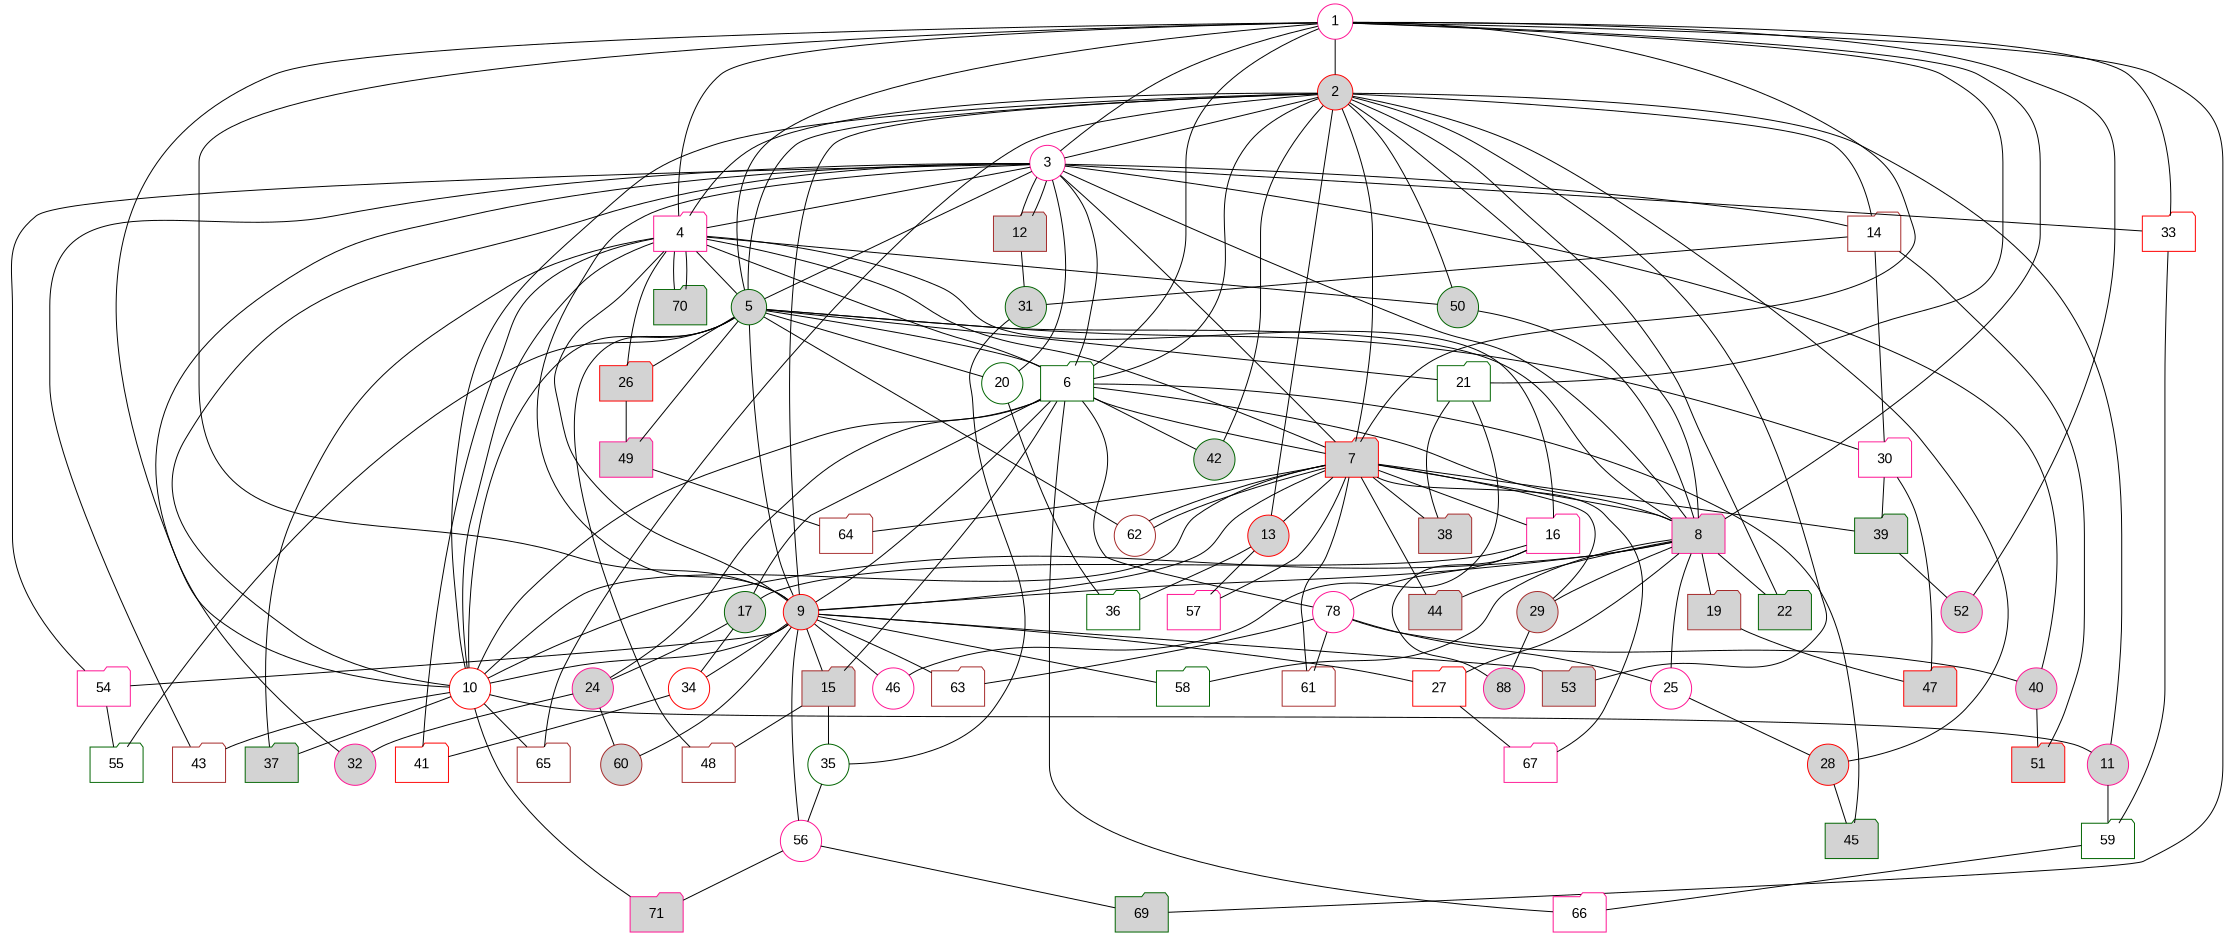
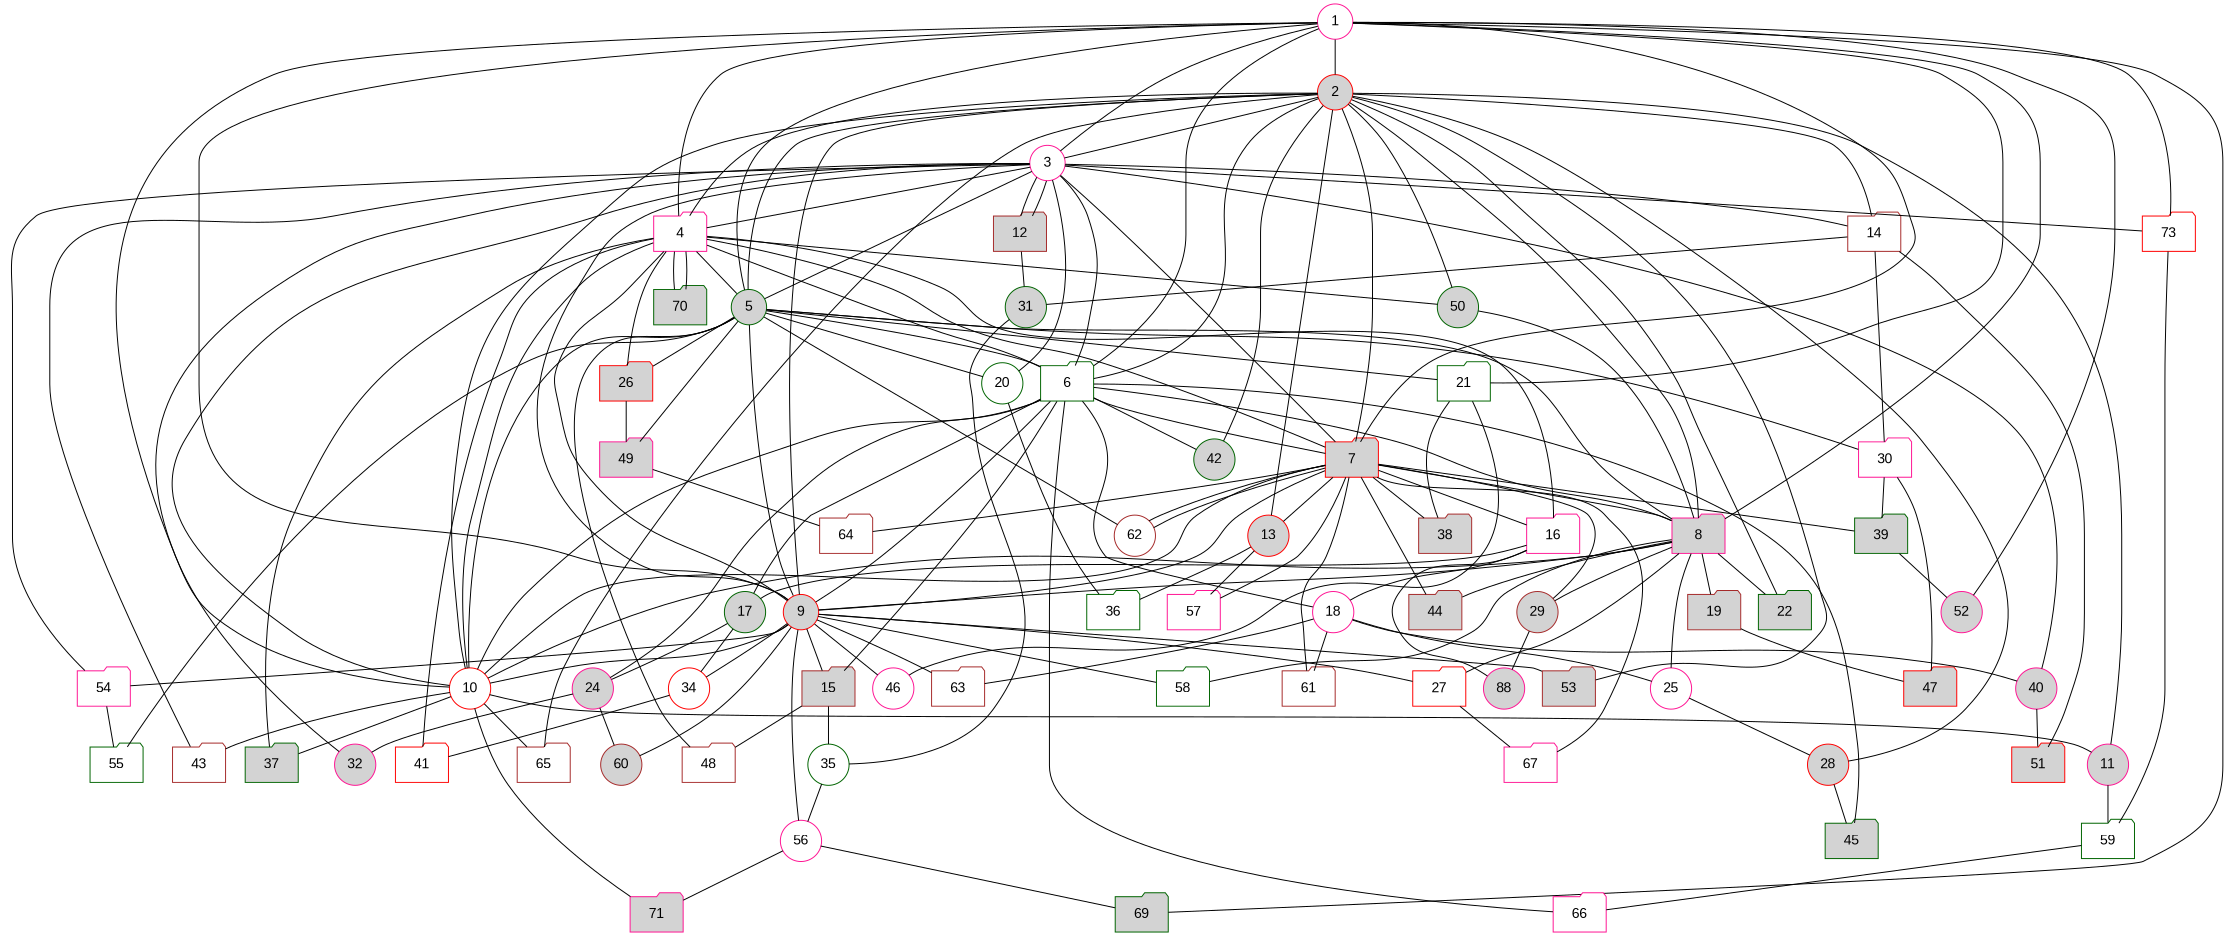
(2169, 234) -> (2169, 234)
(1397, 315) -> none
(1333, 612) -> (1333, 612)
